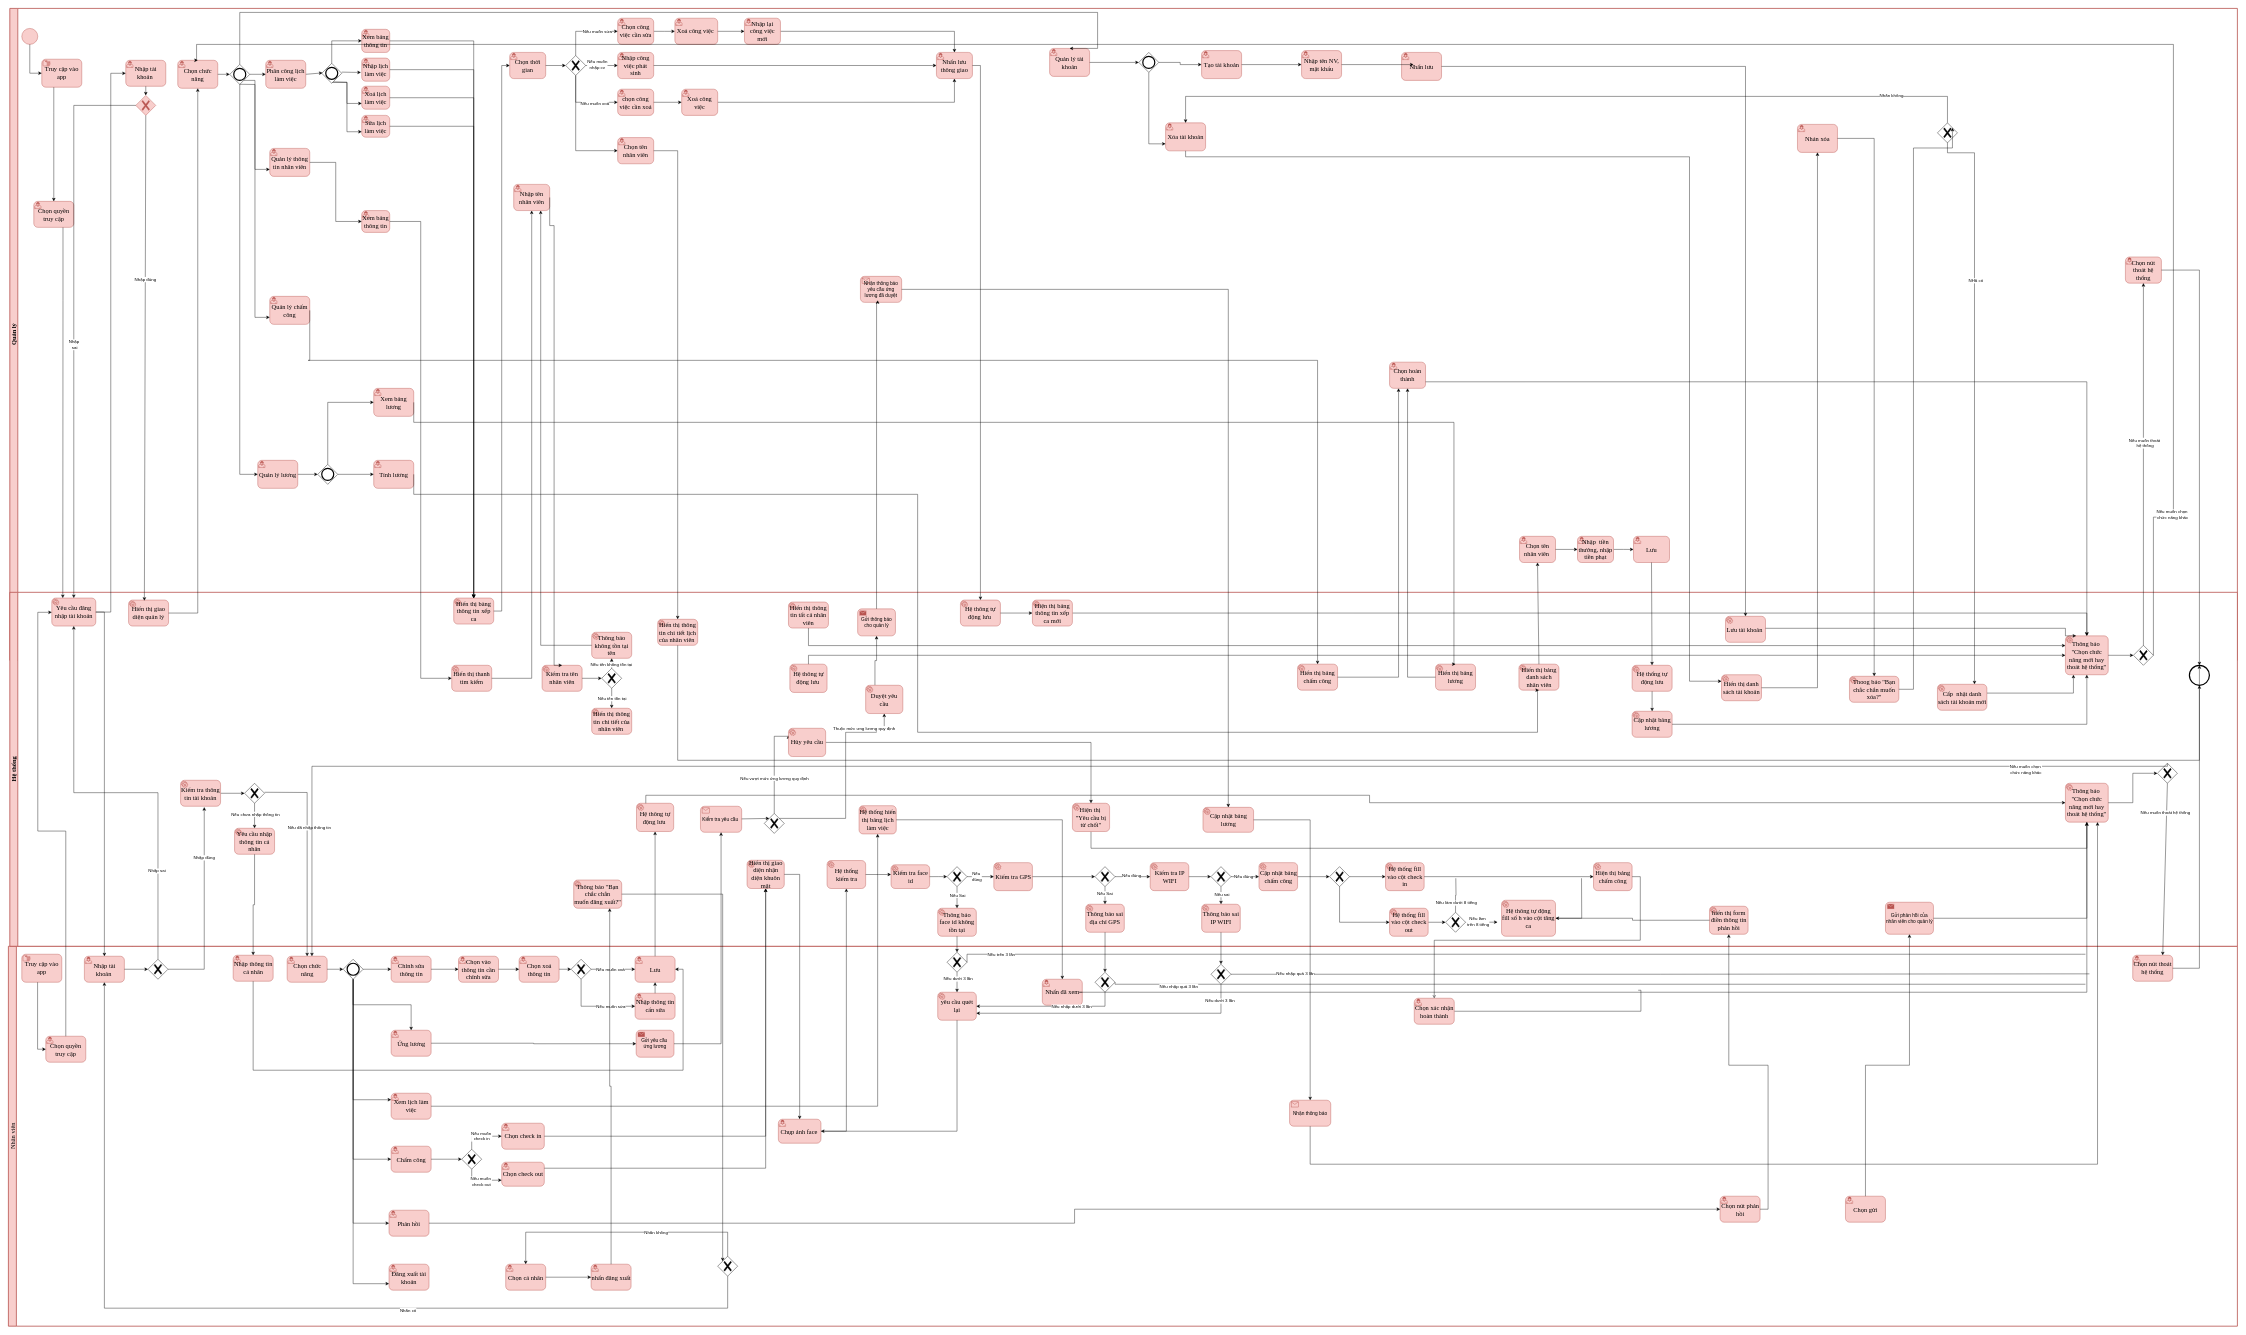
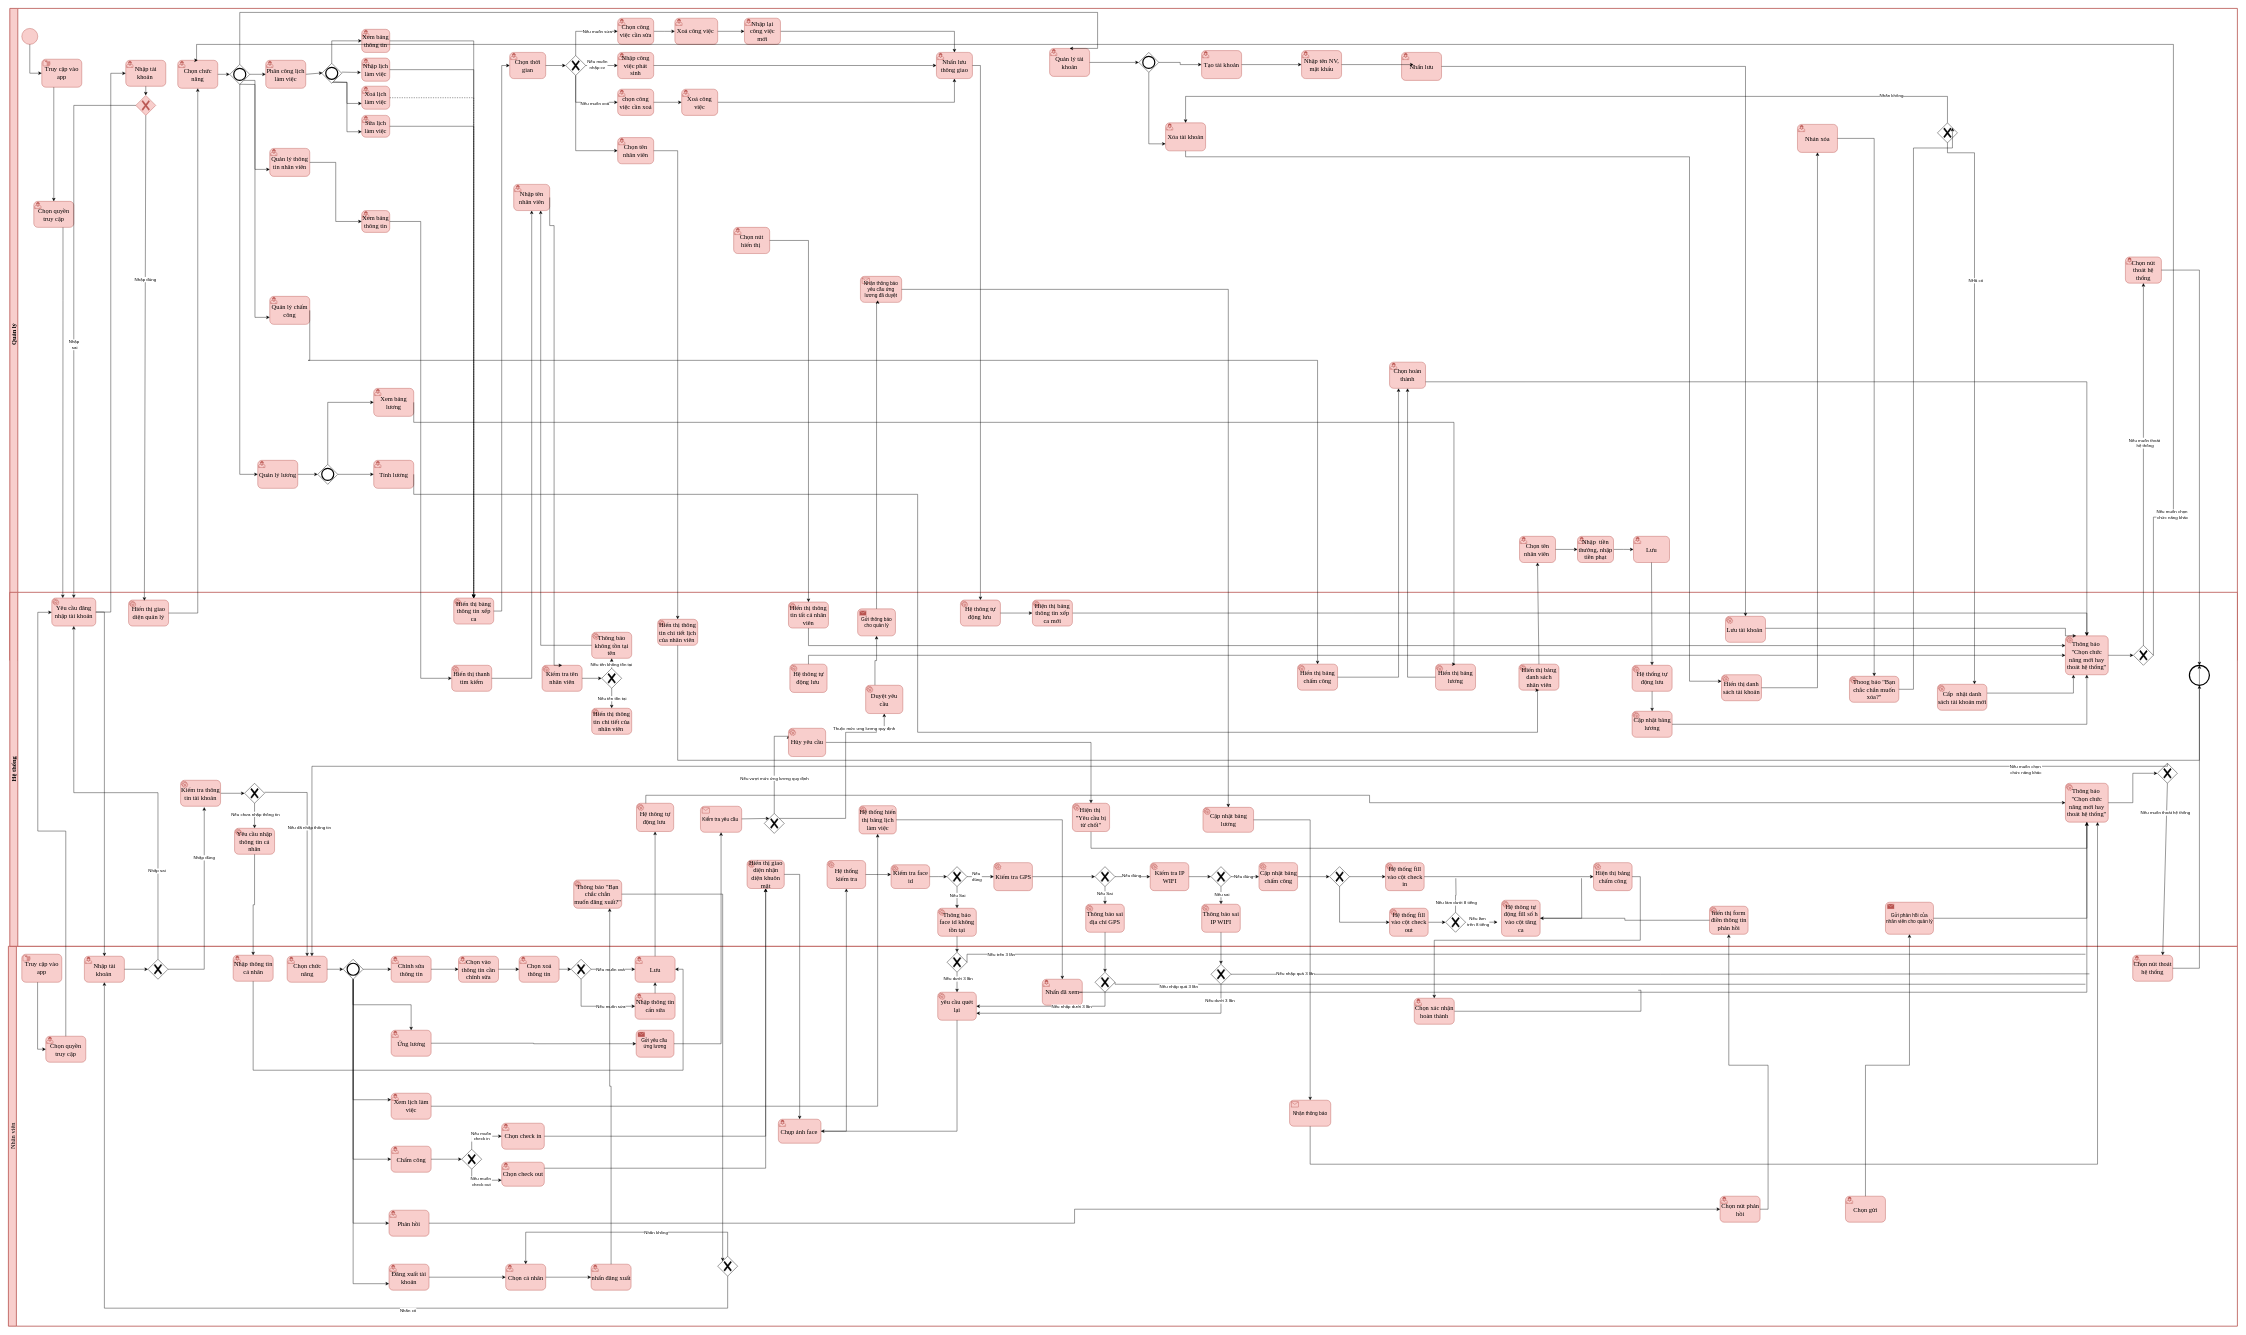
(431, 98) -> (431, 98)
none -> (752, 240)
none -> (809, 598)
(1529, 918) -> (1521, 918)
(1435, 995) -> (1435, 995)
none -> (501, 1277)
